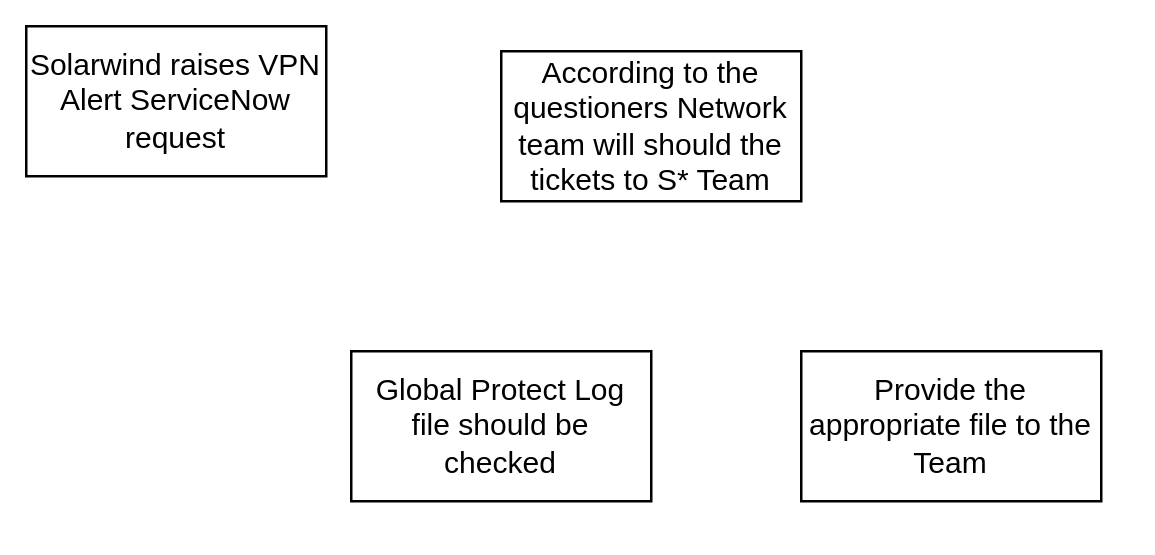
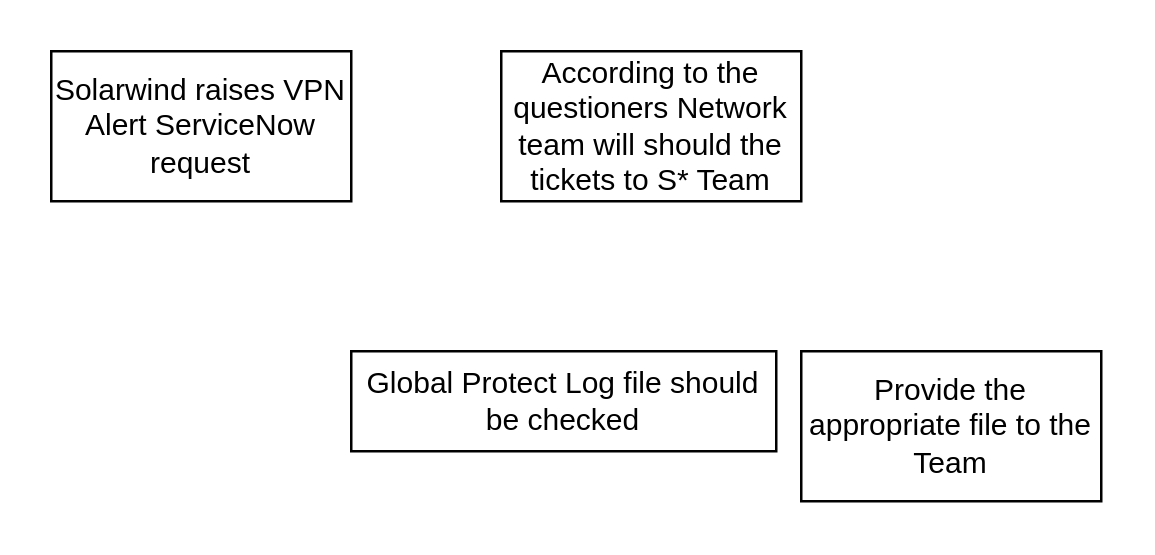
(176, 101) -> (201, 126)
(501, 426) -> (564, 401)
